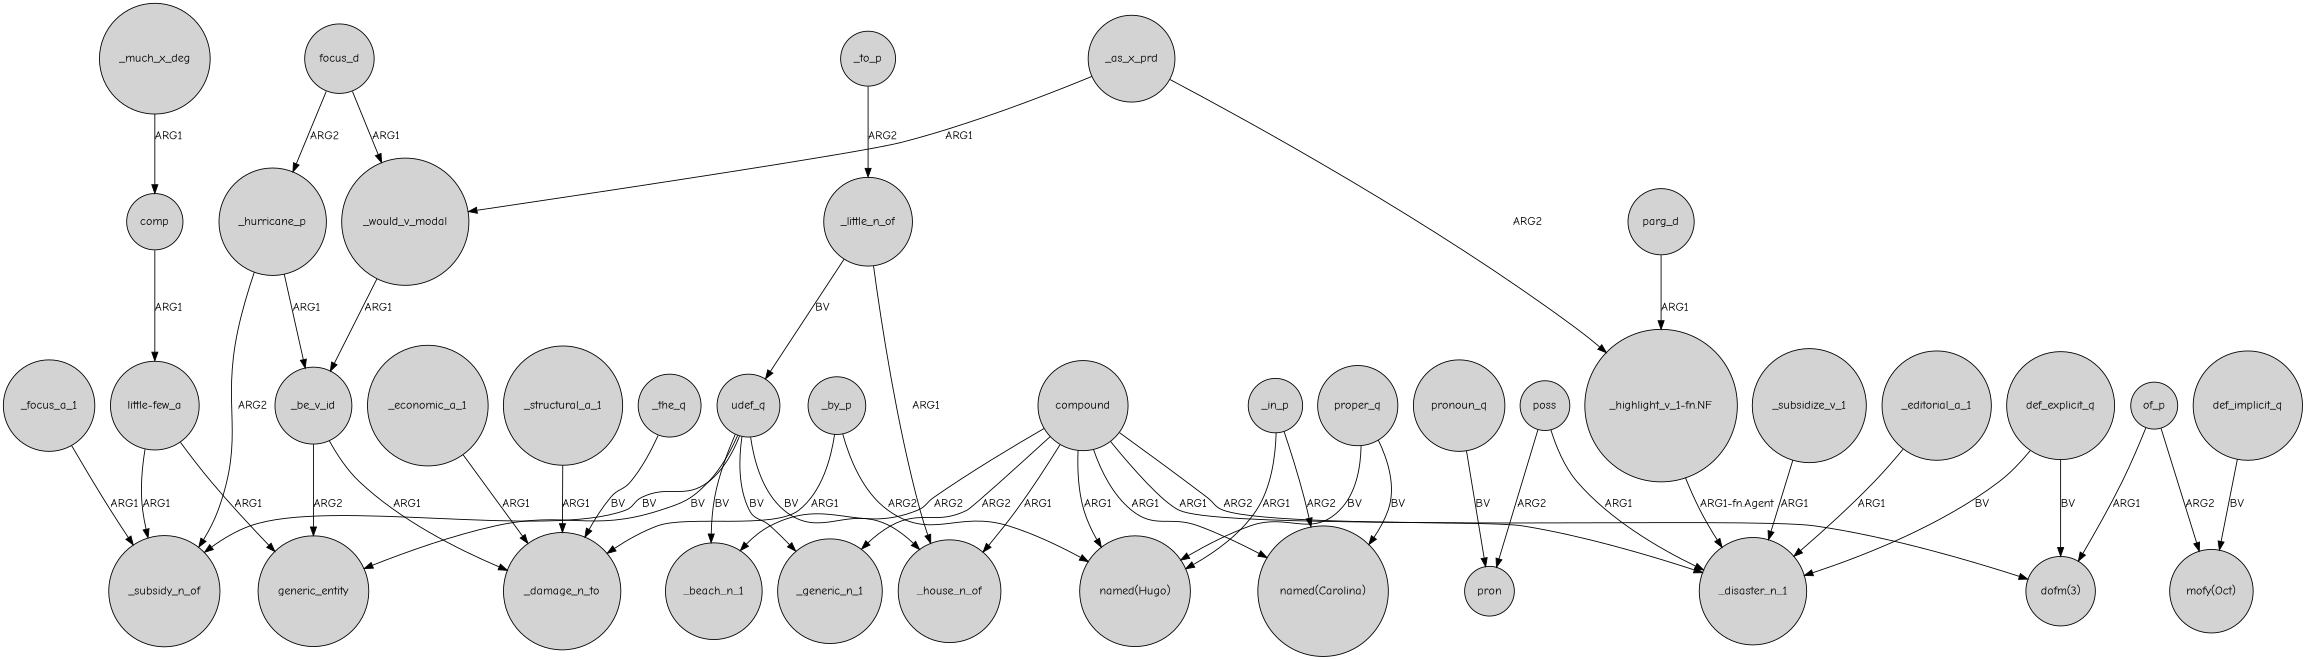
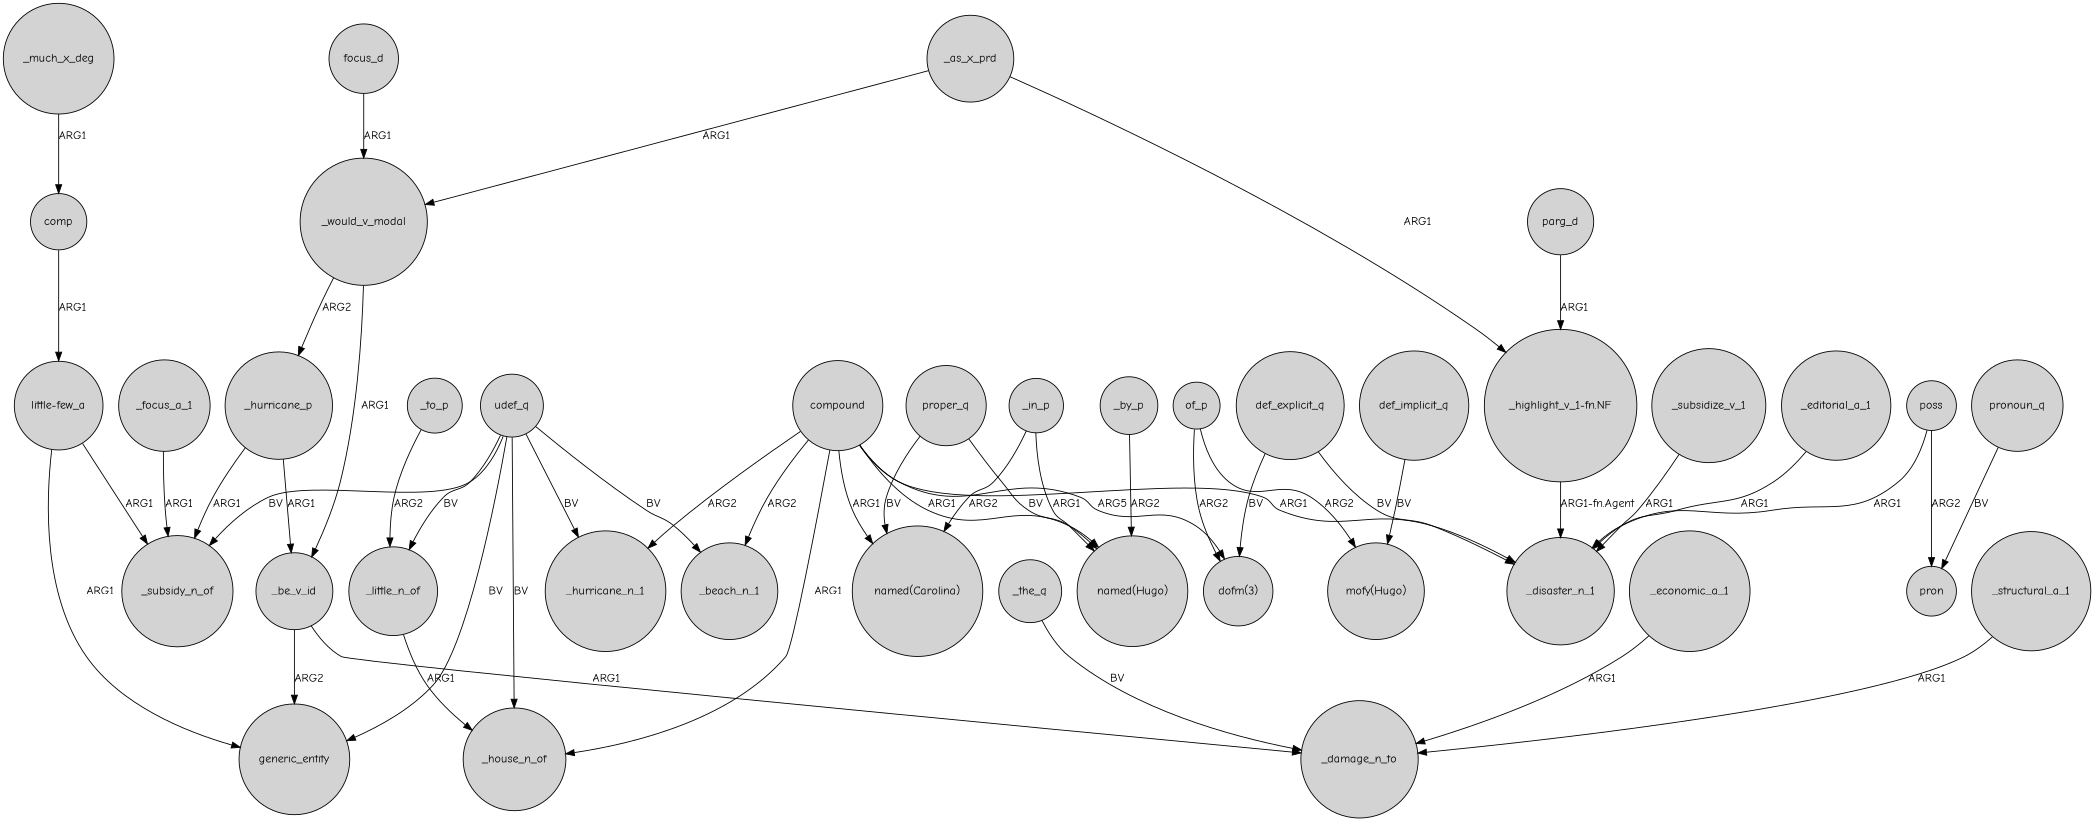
(311, 128) -> (317, 312)
(1528, 222) -> (1418, 222)
(807, 315) -> (445, 496)
(253, 406) -> (227, 504)
(1238, 504) -> (1113, 504)
(2126, 504) -> (1214, 504)
(747, 521) -> none
(830, 591) -> (606, 591)
(2211, 591) -> (1376, 591)
